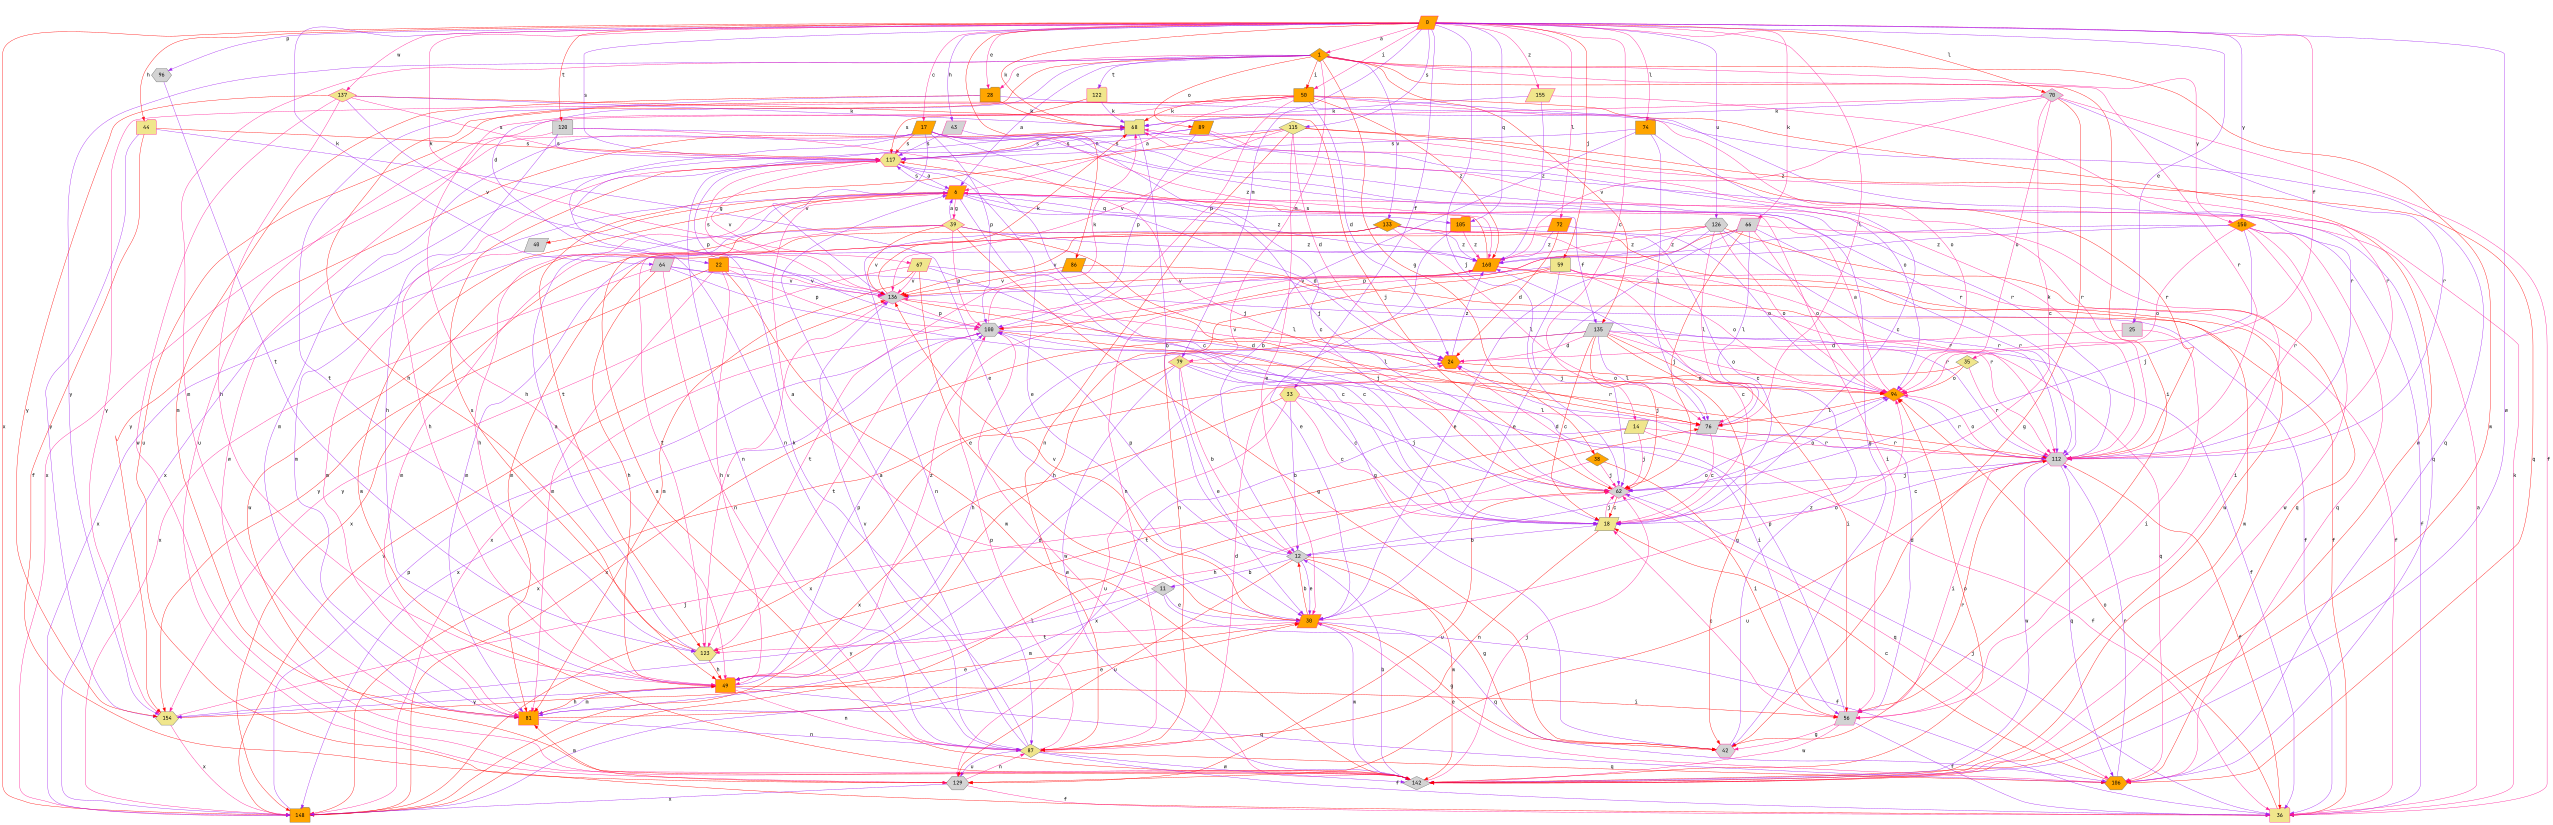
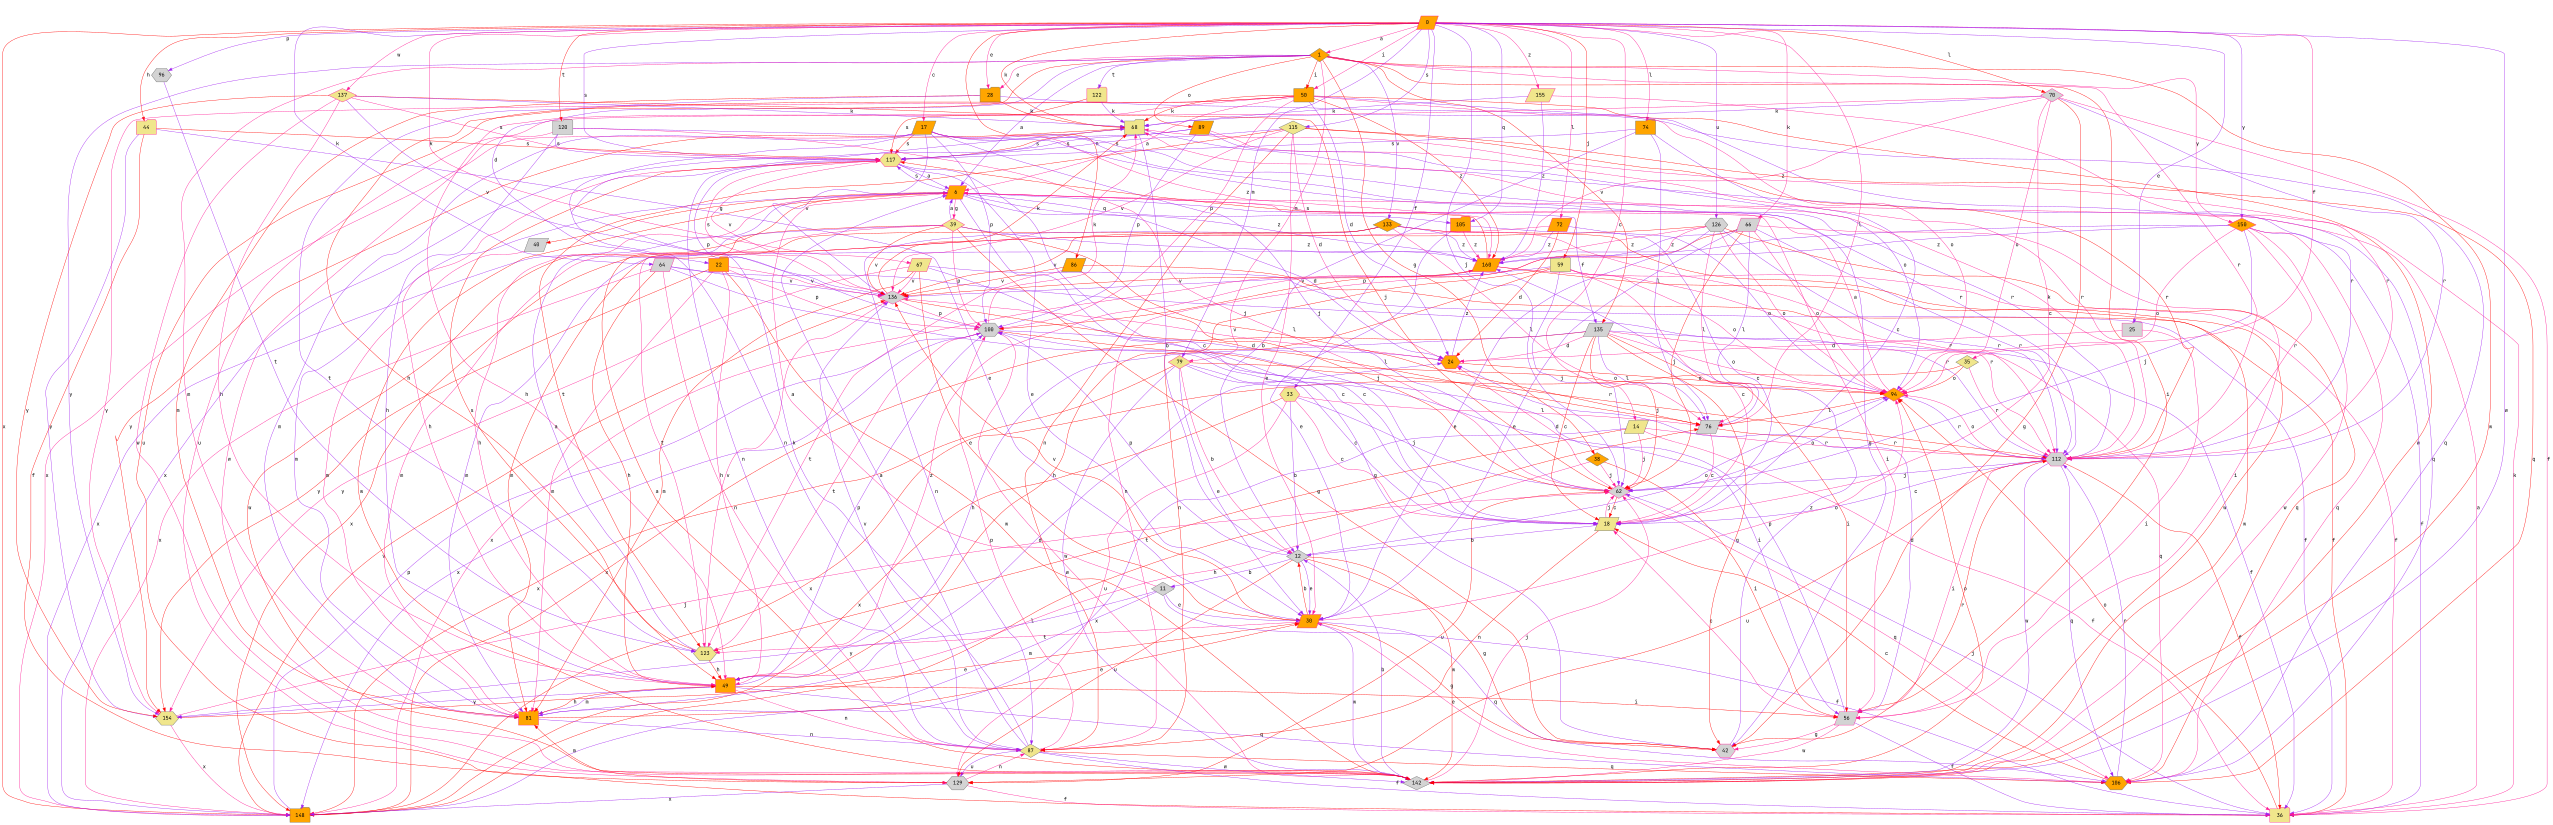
(954, 128) -> none
(1235, 557) -> none
